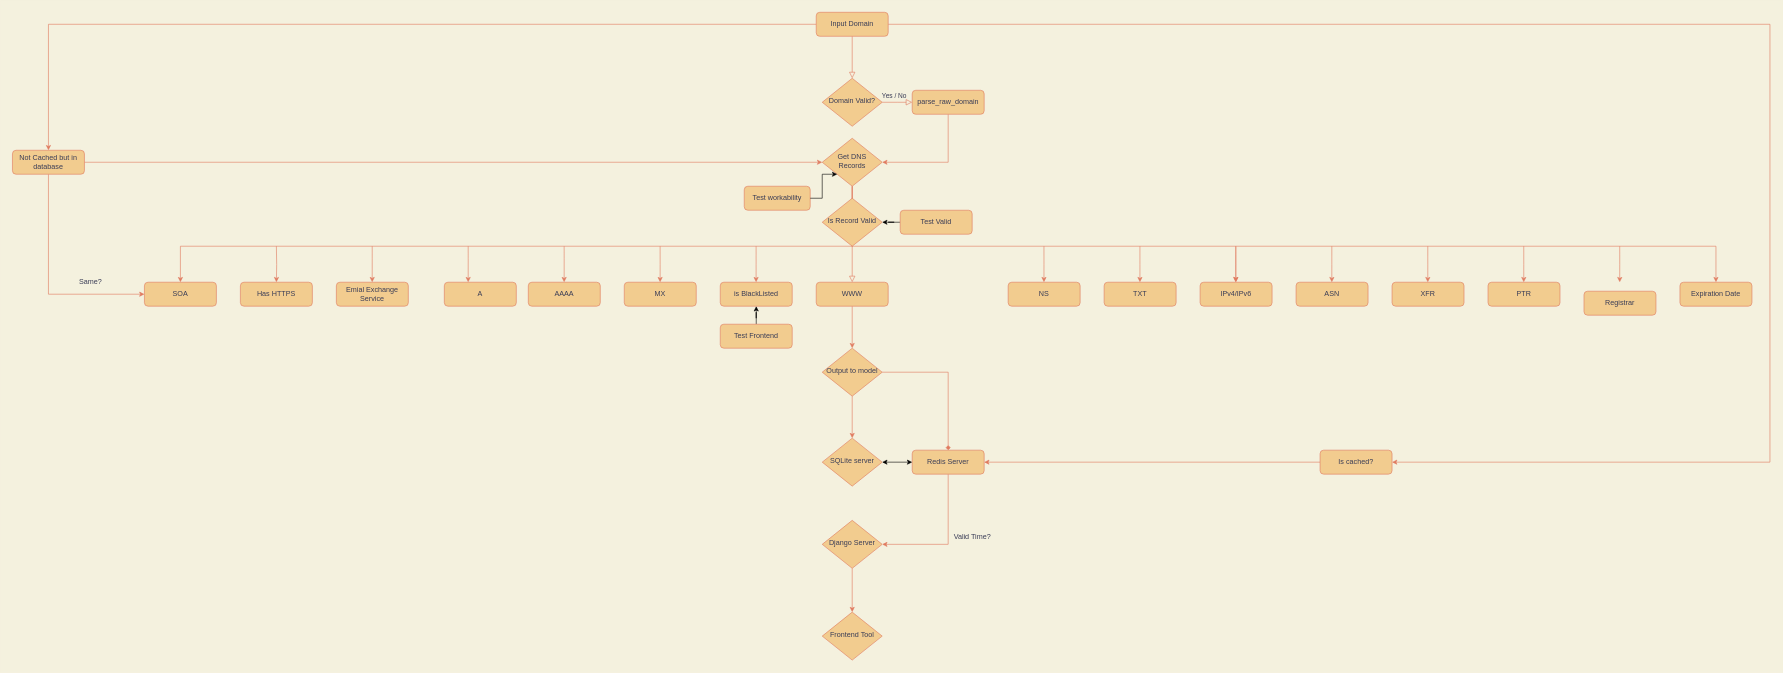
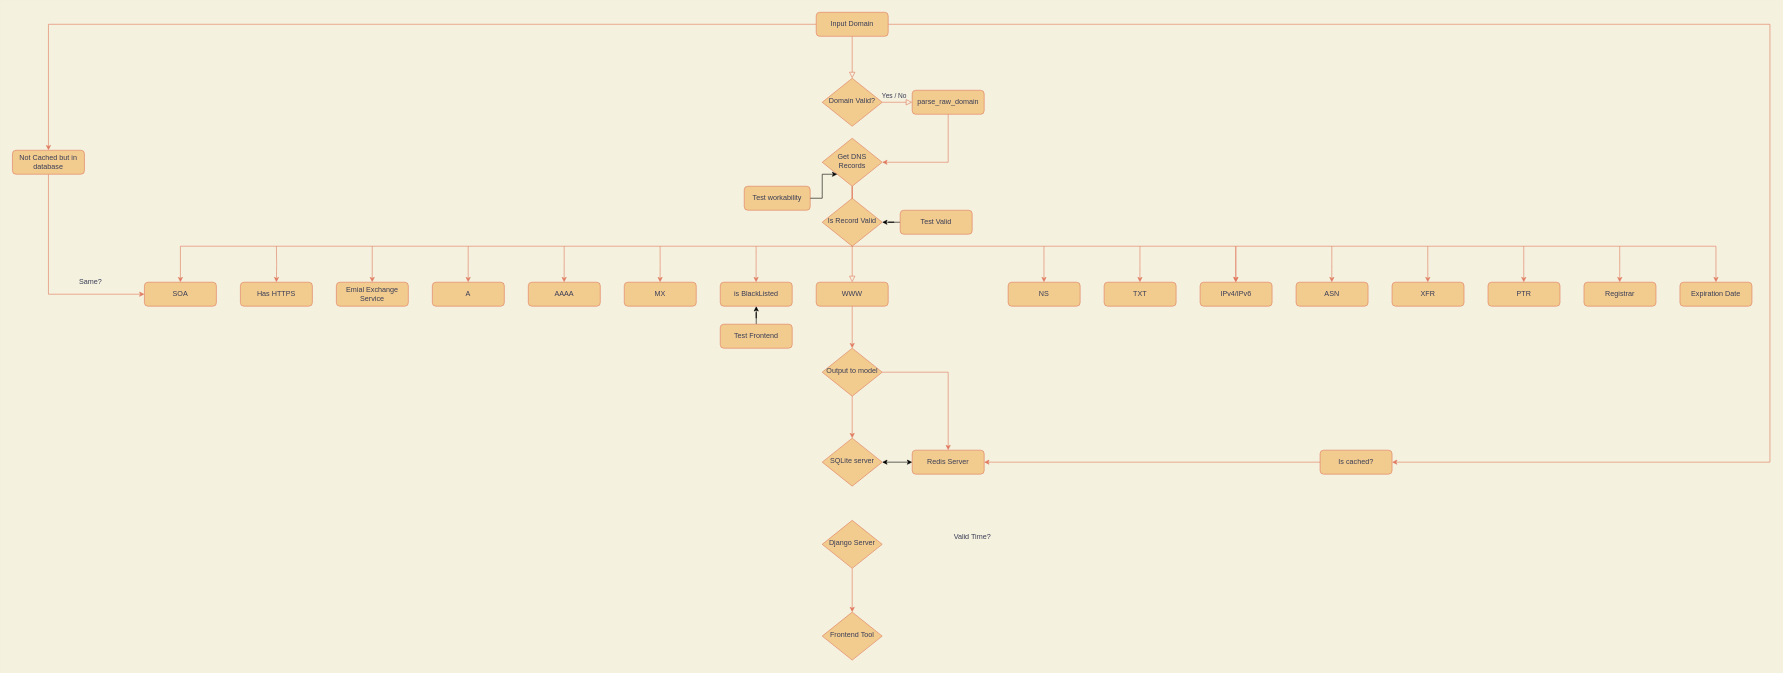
(816, 162) -> none
(480, 294) -> (468, 294)
(1620, 303) -> (1620, 294)
(948, 444) -> (948, 444)
(948, 545) -> none
